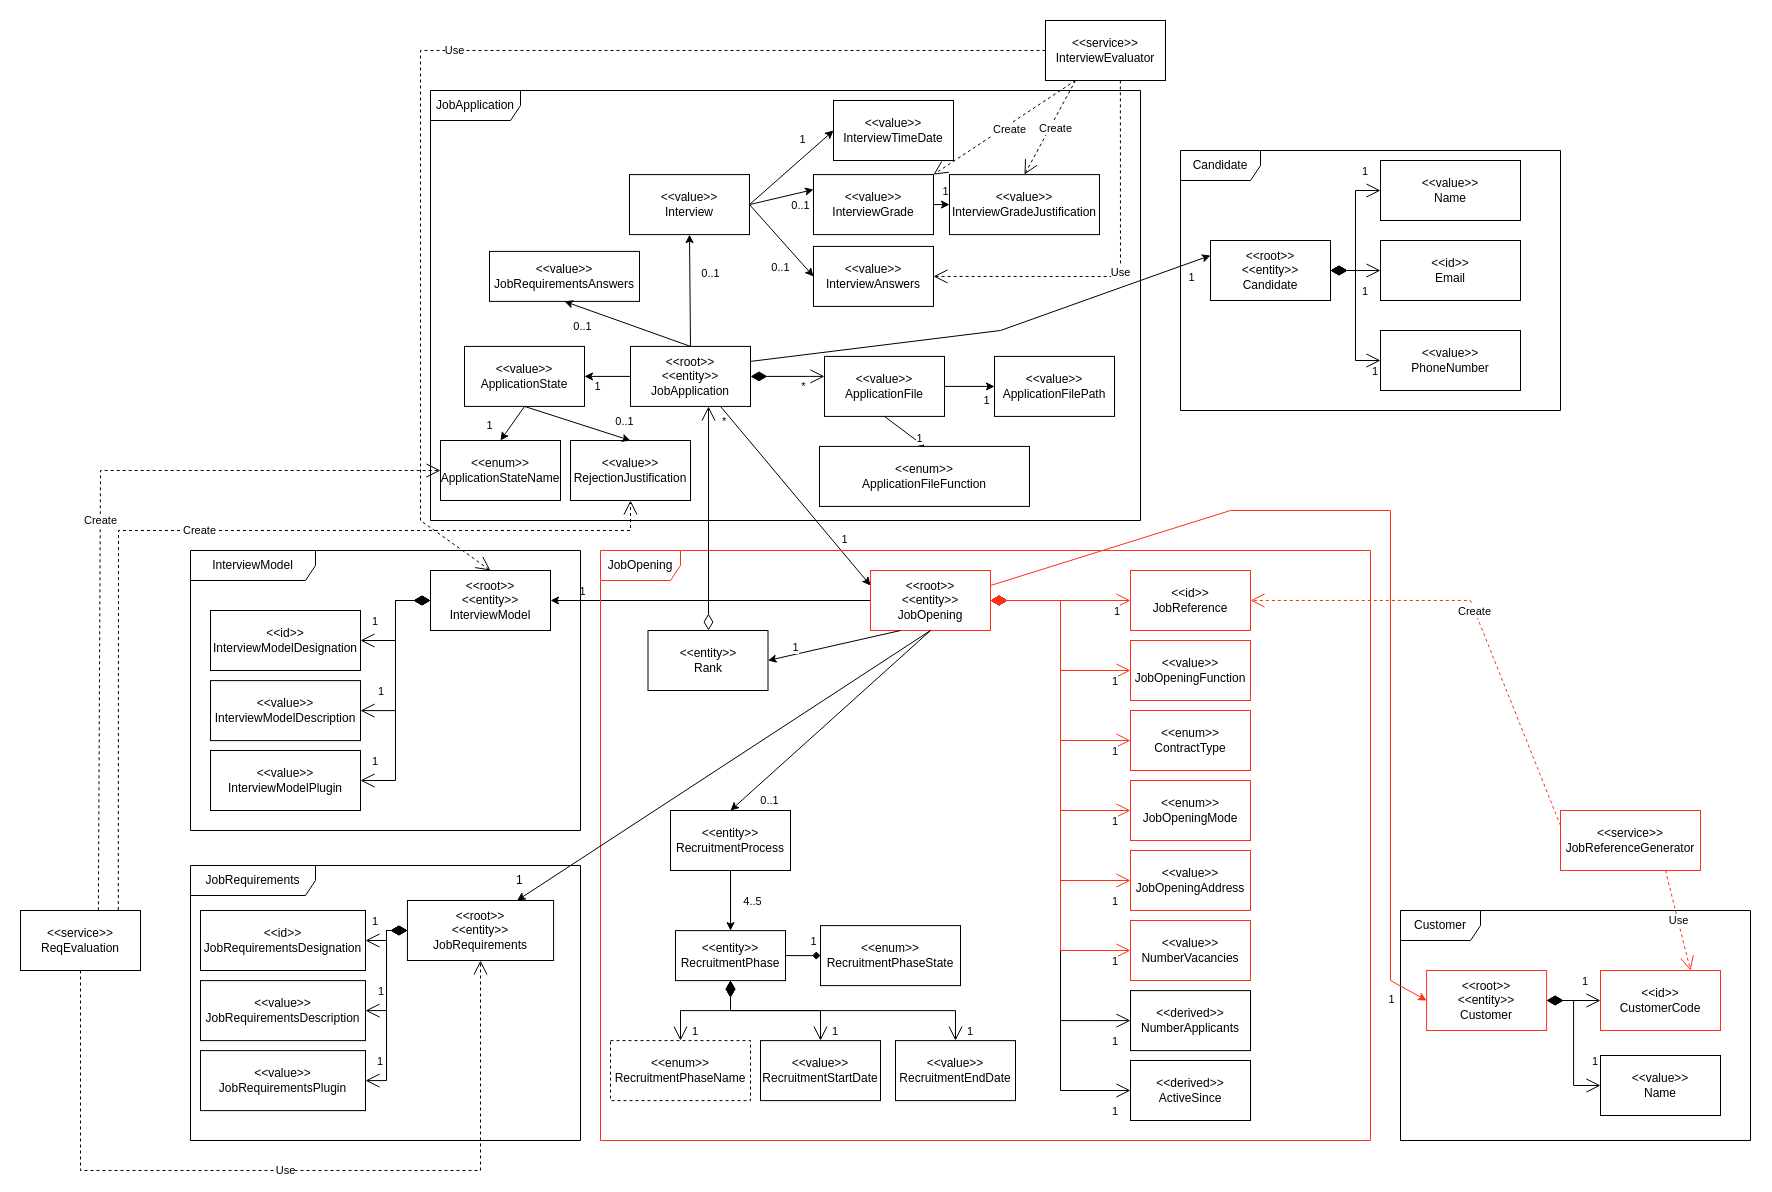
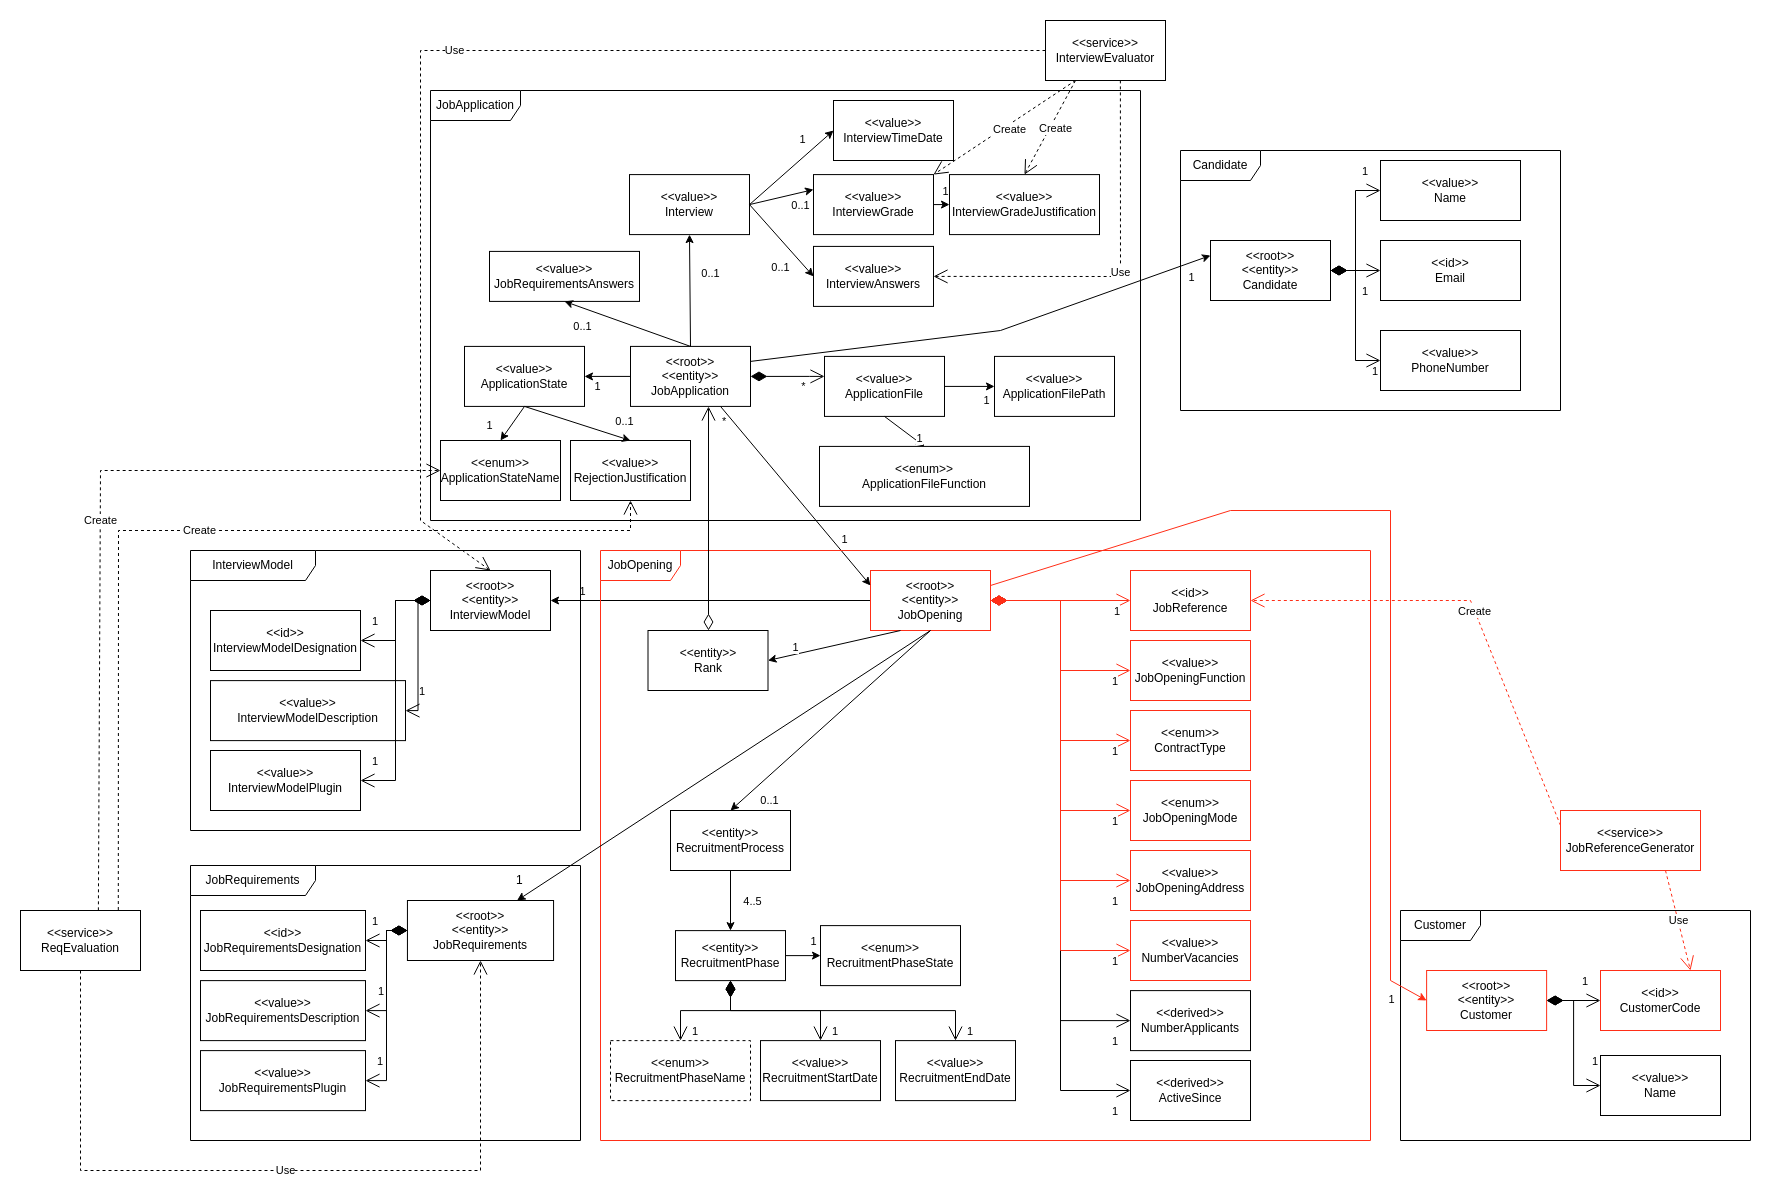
(286, 711) -> (308, 711)
(811, 956) -> (812, 956)
